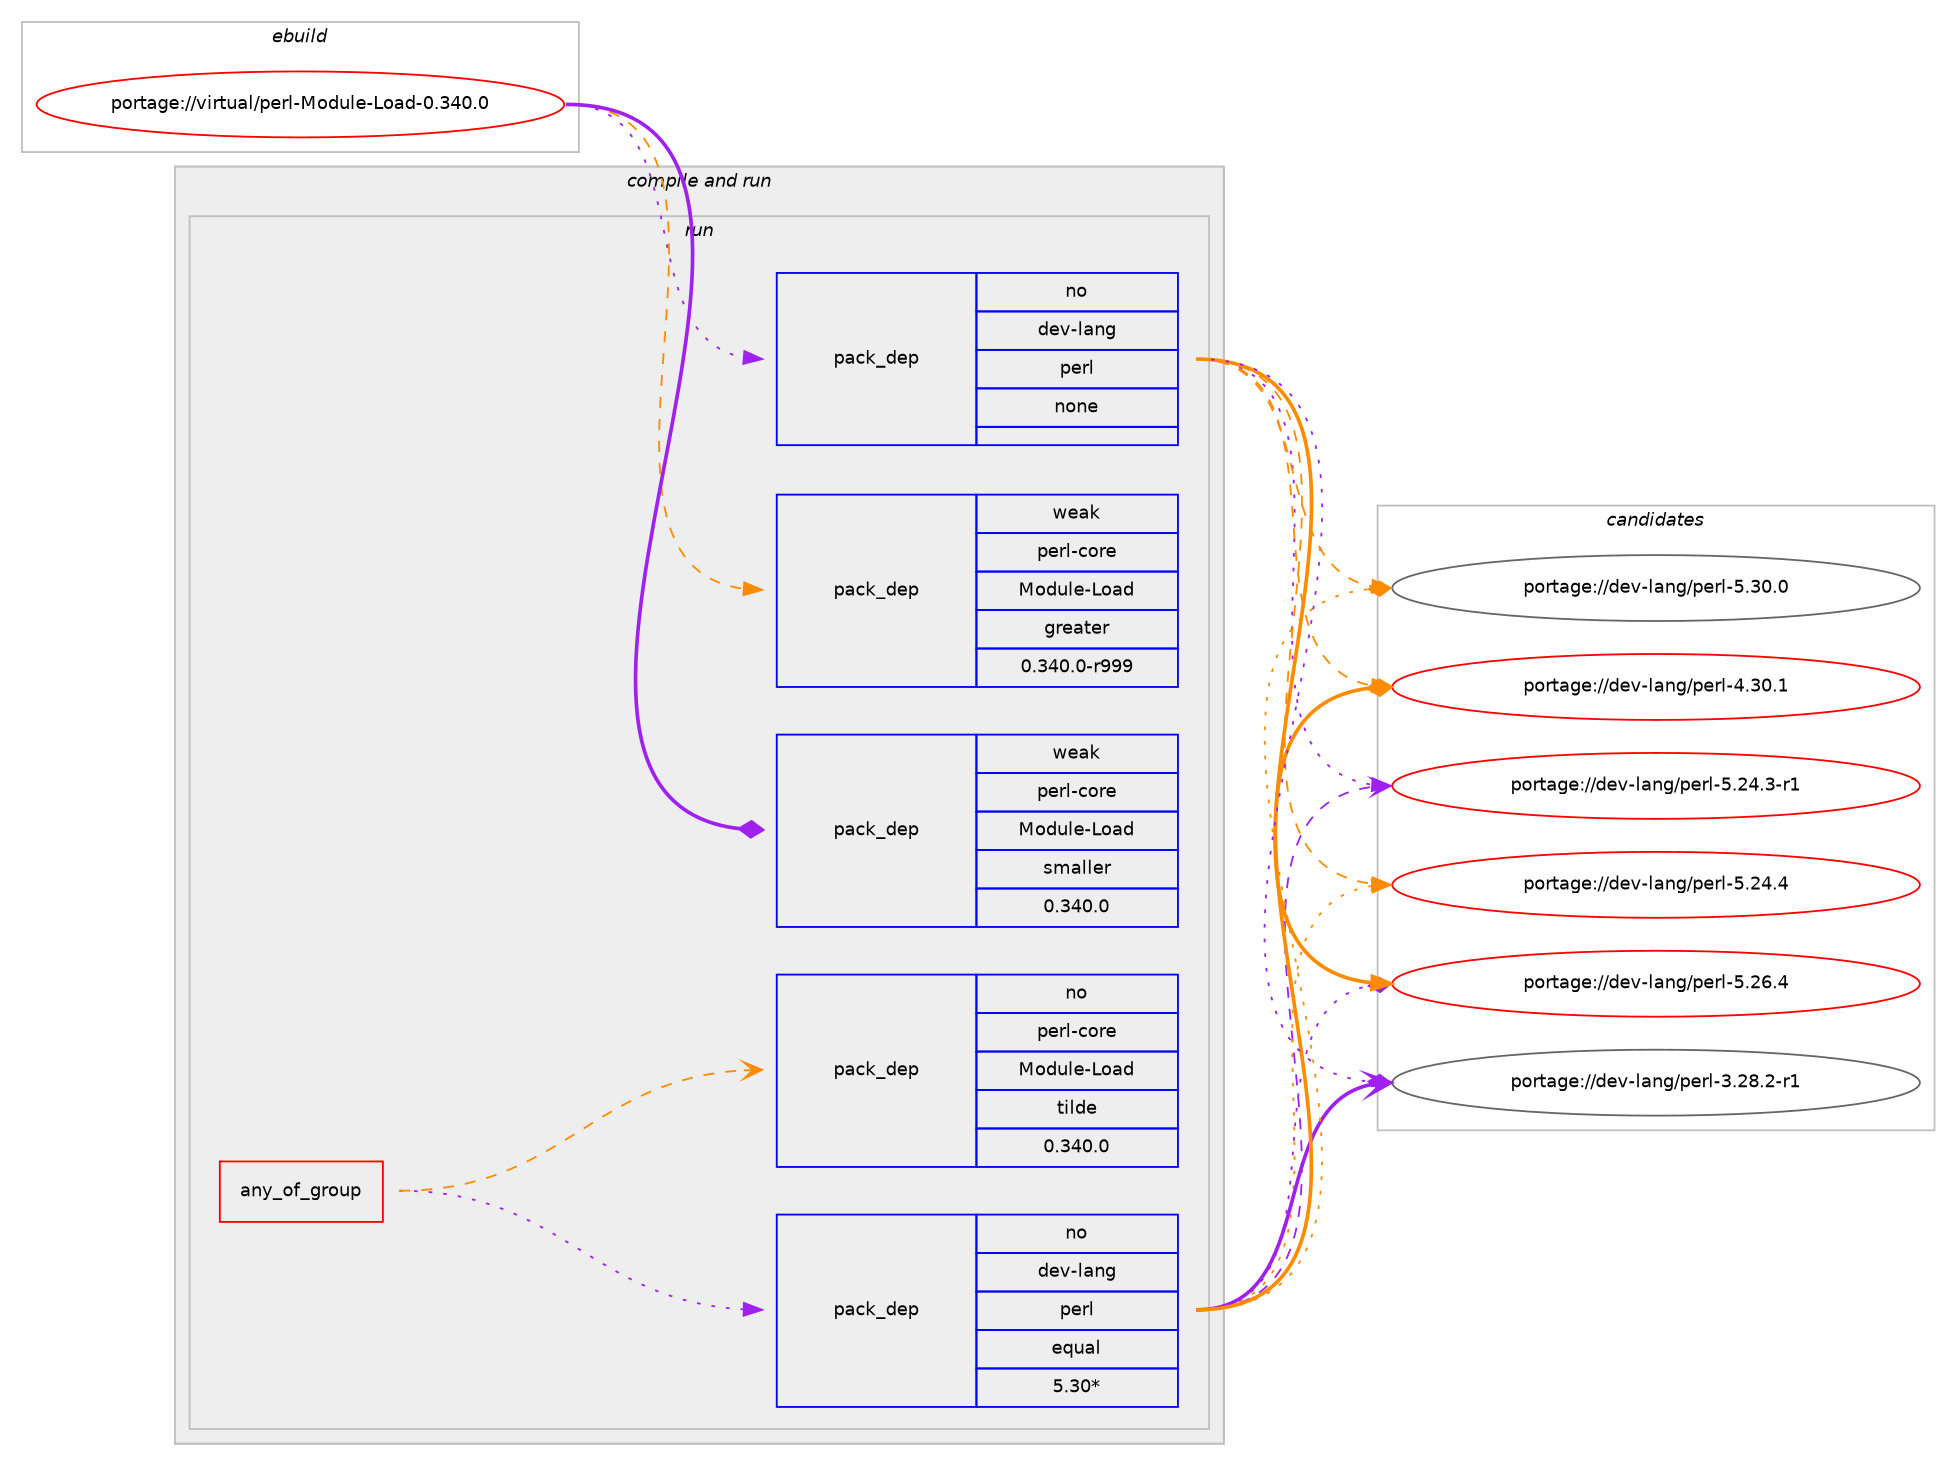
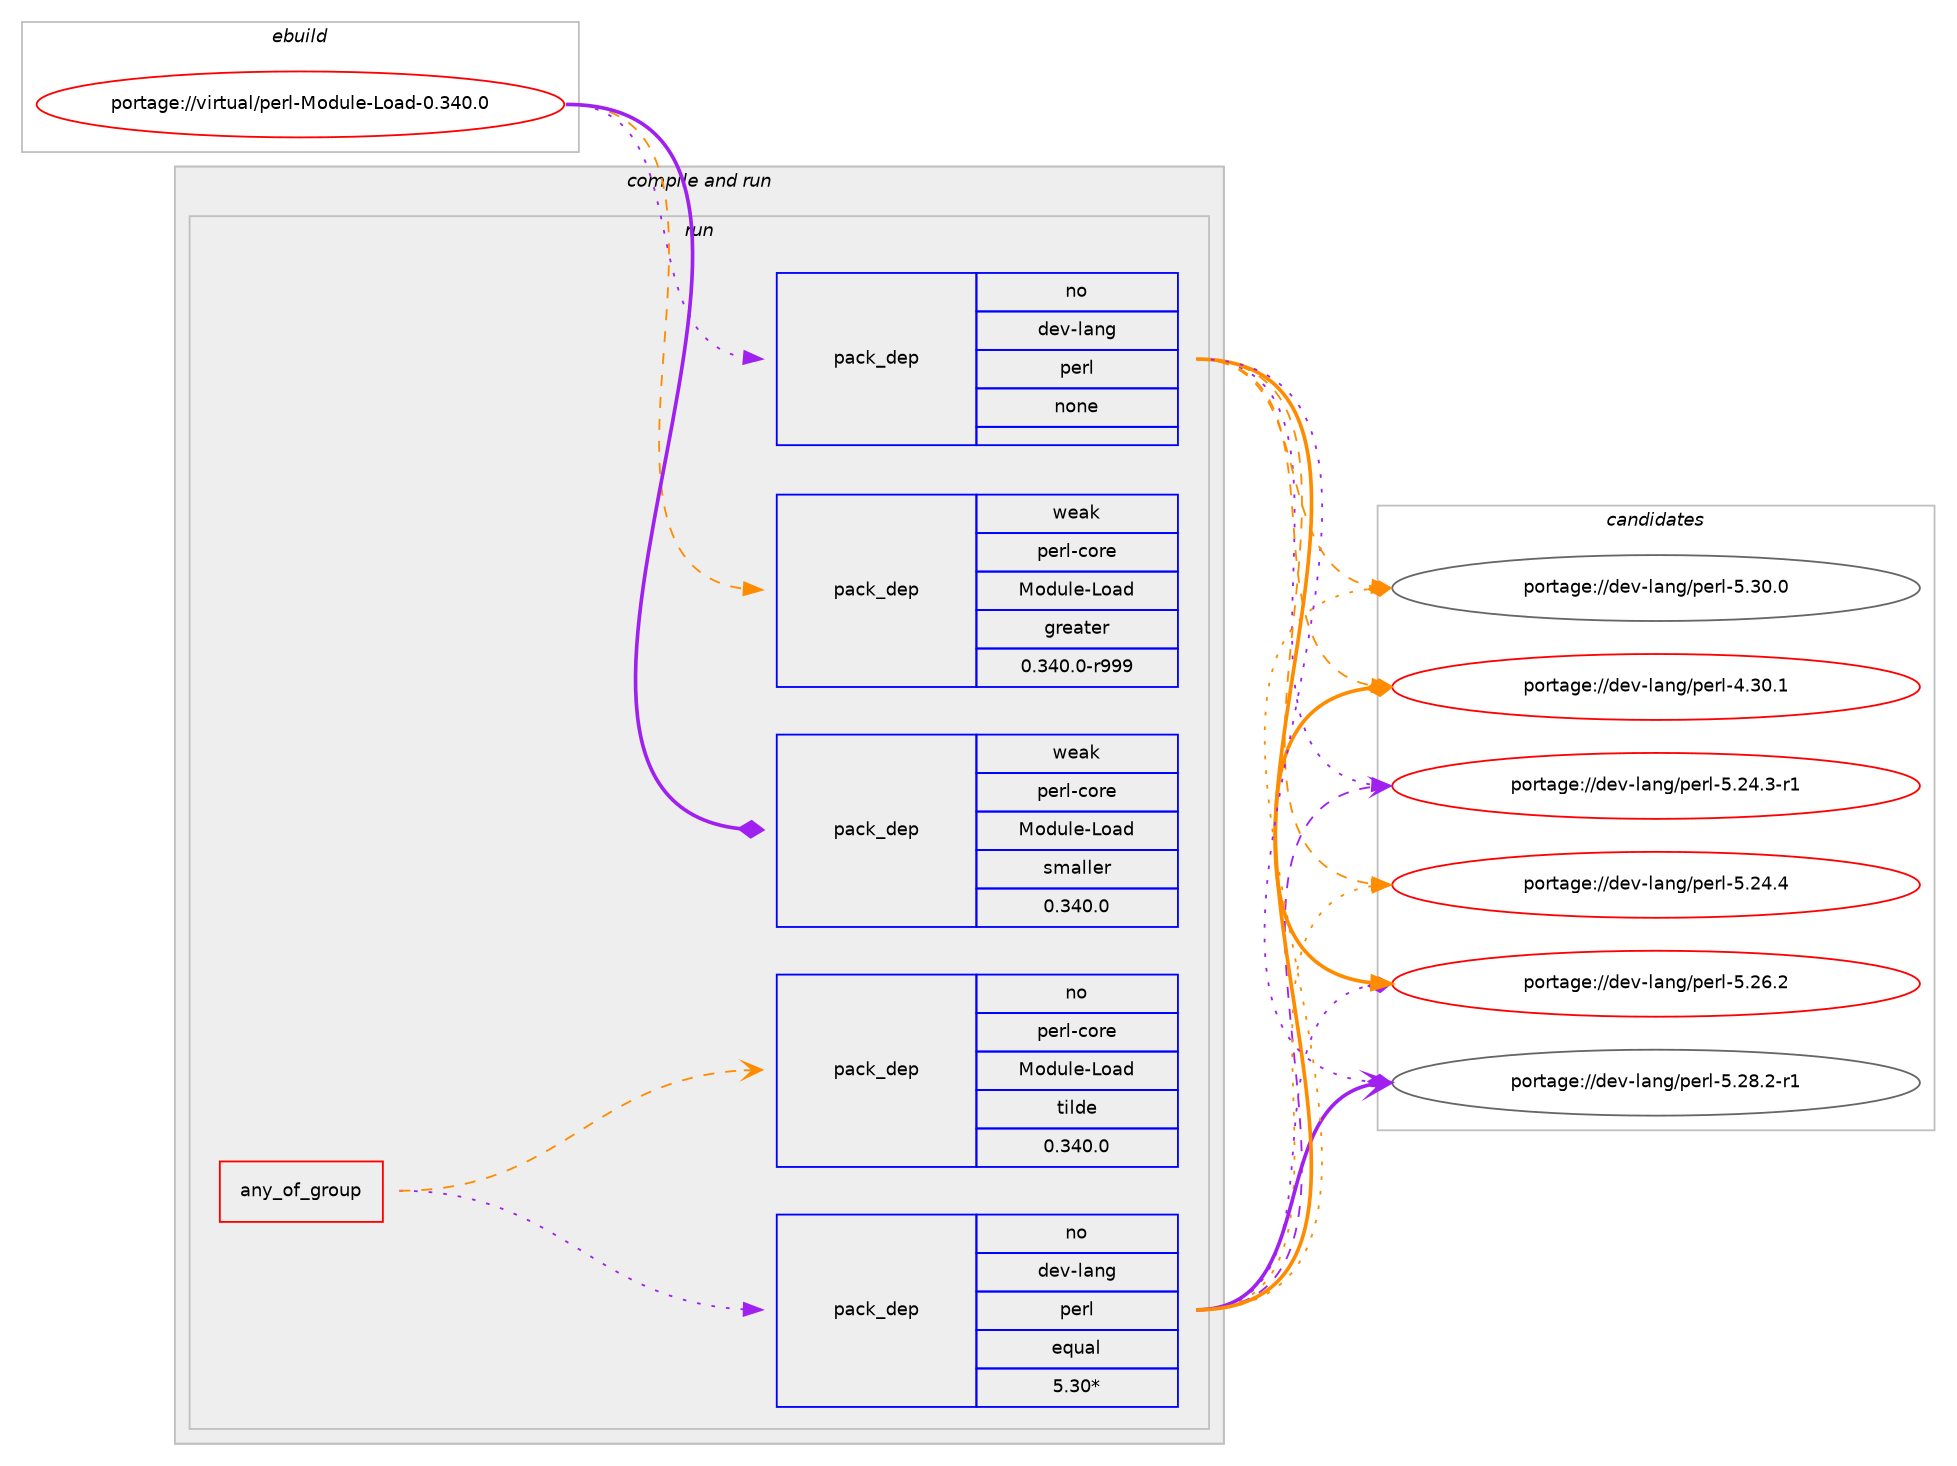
(1656, 984) -> (1656, 984)
(1656, 1083) -> (1656, 1083)
